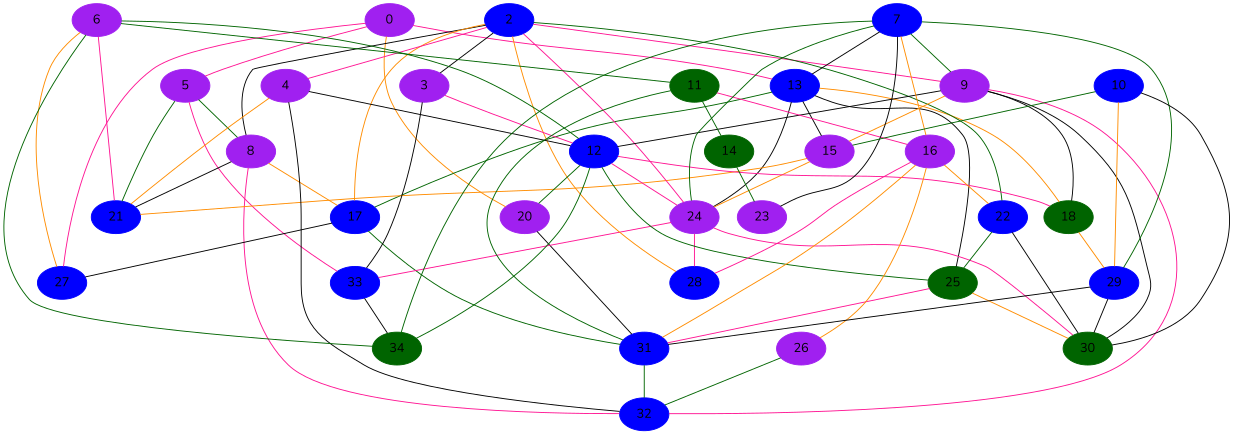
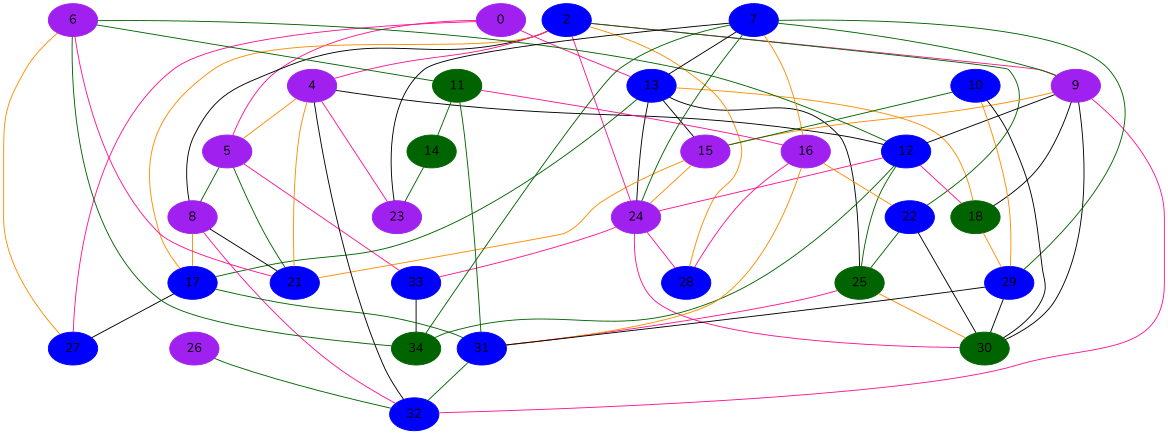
(424, 86) -> none
none -> (270, 119)
none -> (354, 151)
(525, 217) -> none
(890, 264) -> none
